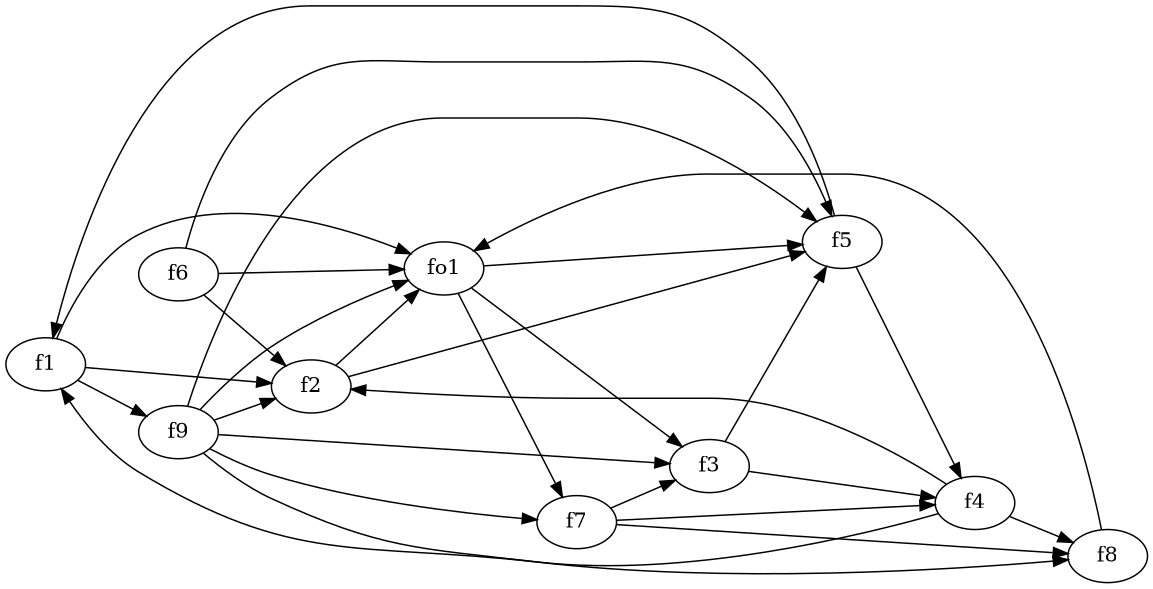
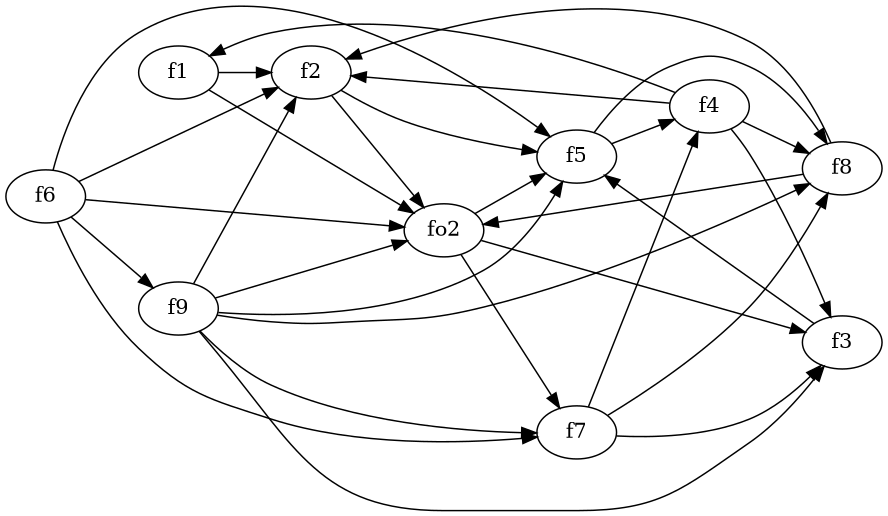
(409, 6) -> (707, 56)
none -> (621, 10)
(444, 268) -> (444, 230)
(106, 395) -> (106, 247)
none -> (247, 411)
(835, 483) -> (783, 213)
